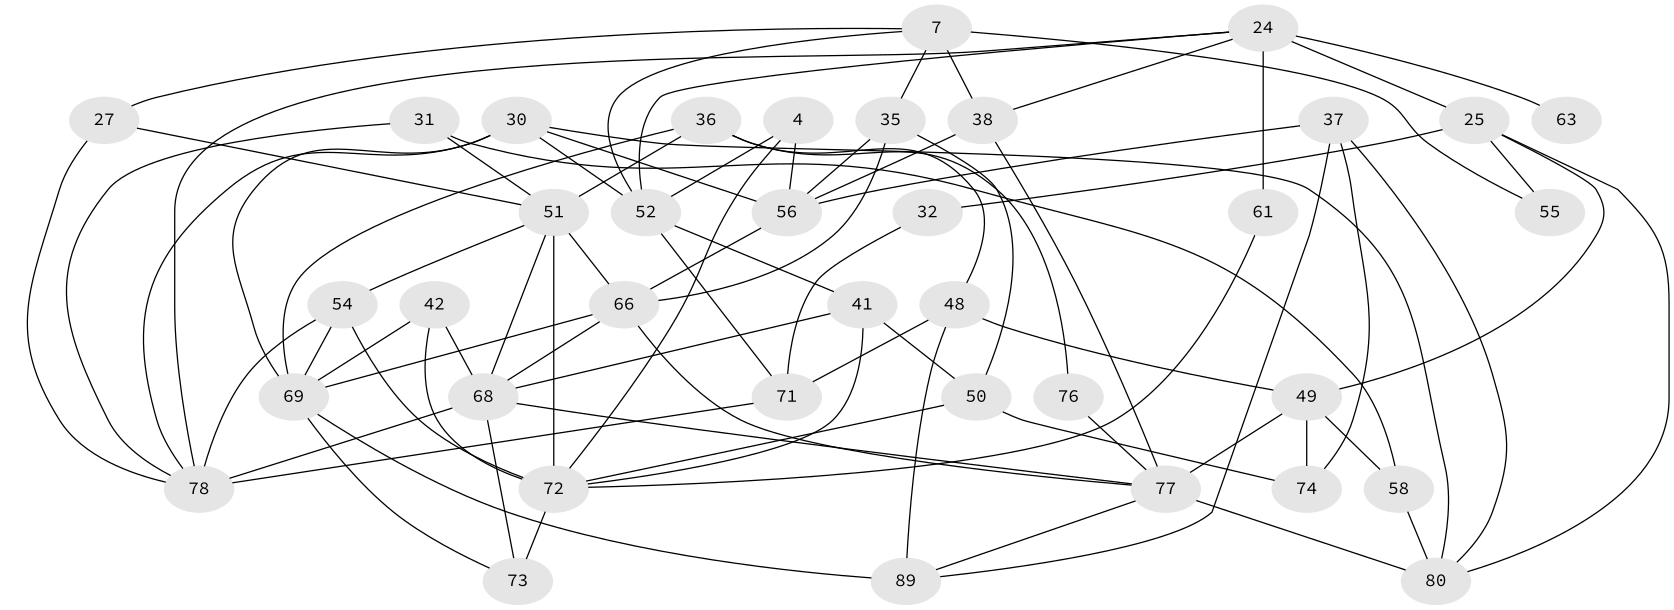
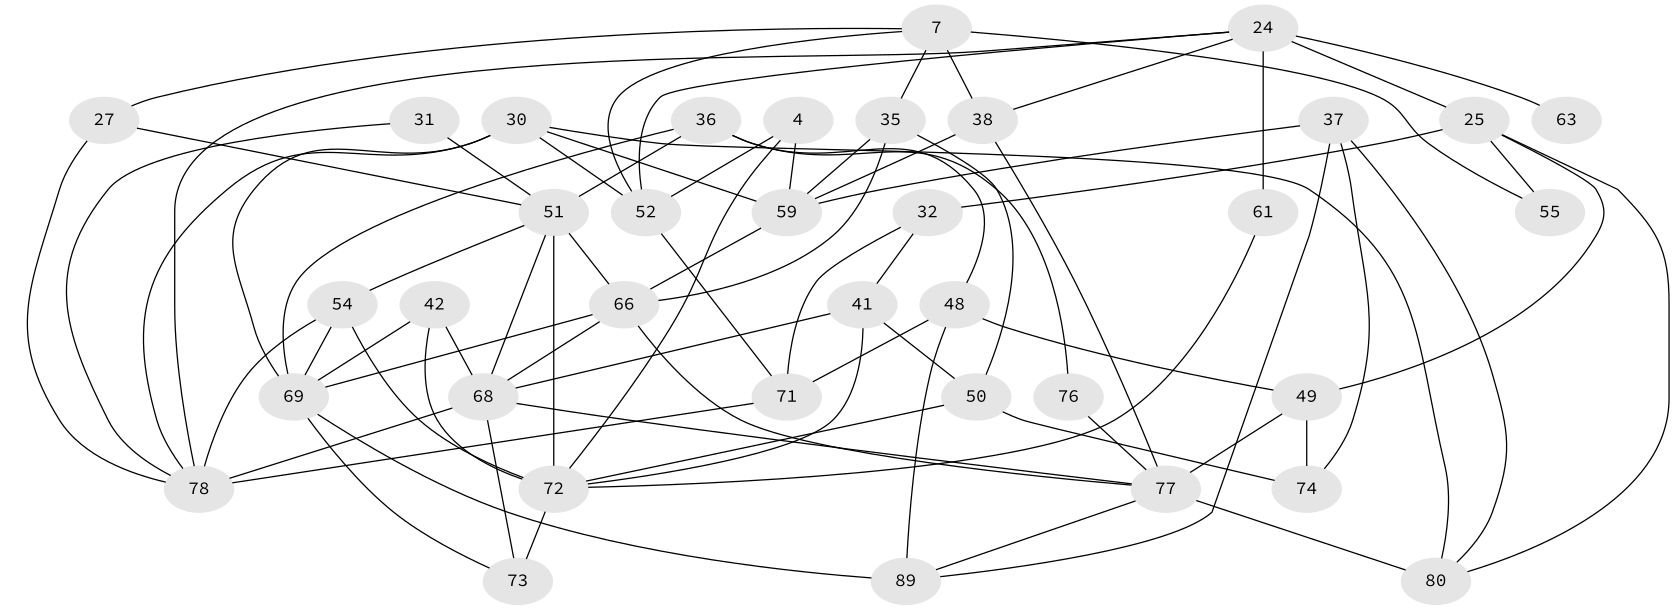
(787, 213) -> (787, 213)
(754, 259) -> (895, 259)
(1399, 489) -> none
